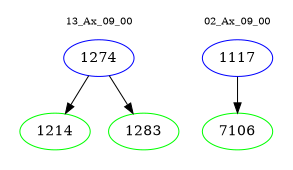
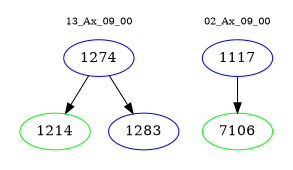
(144, 132) -> (144, 132)
